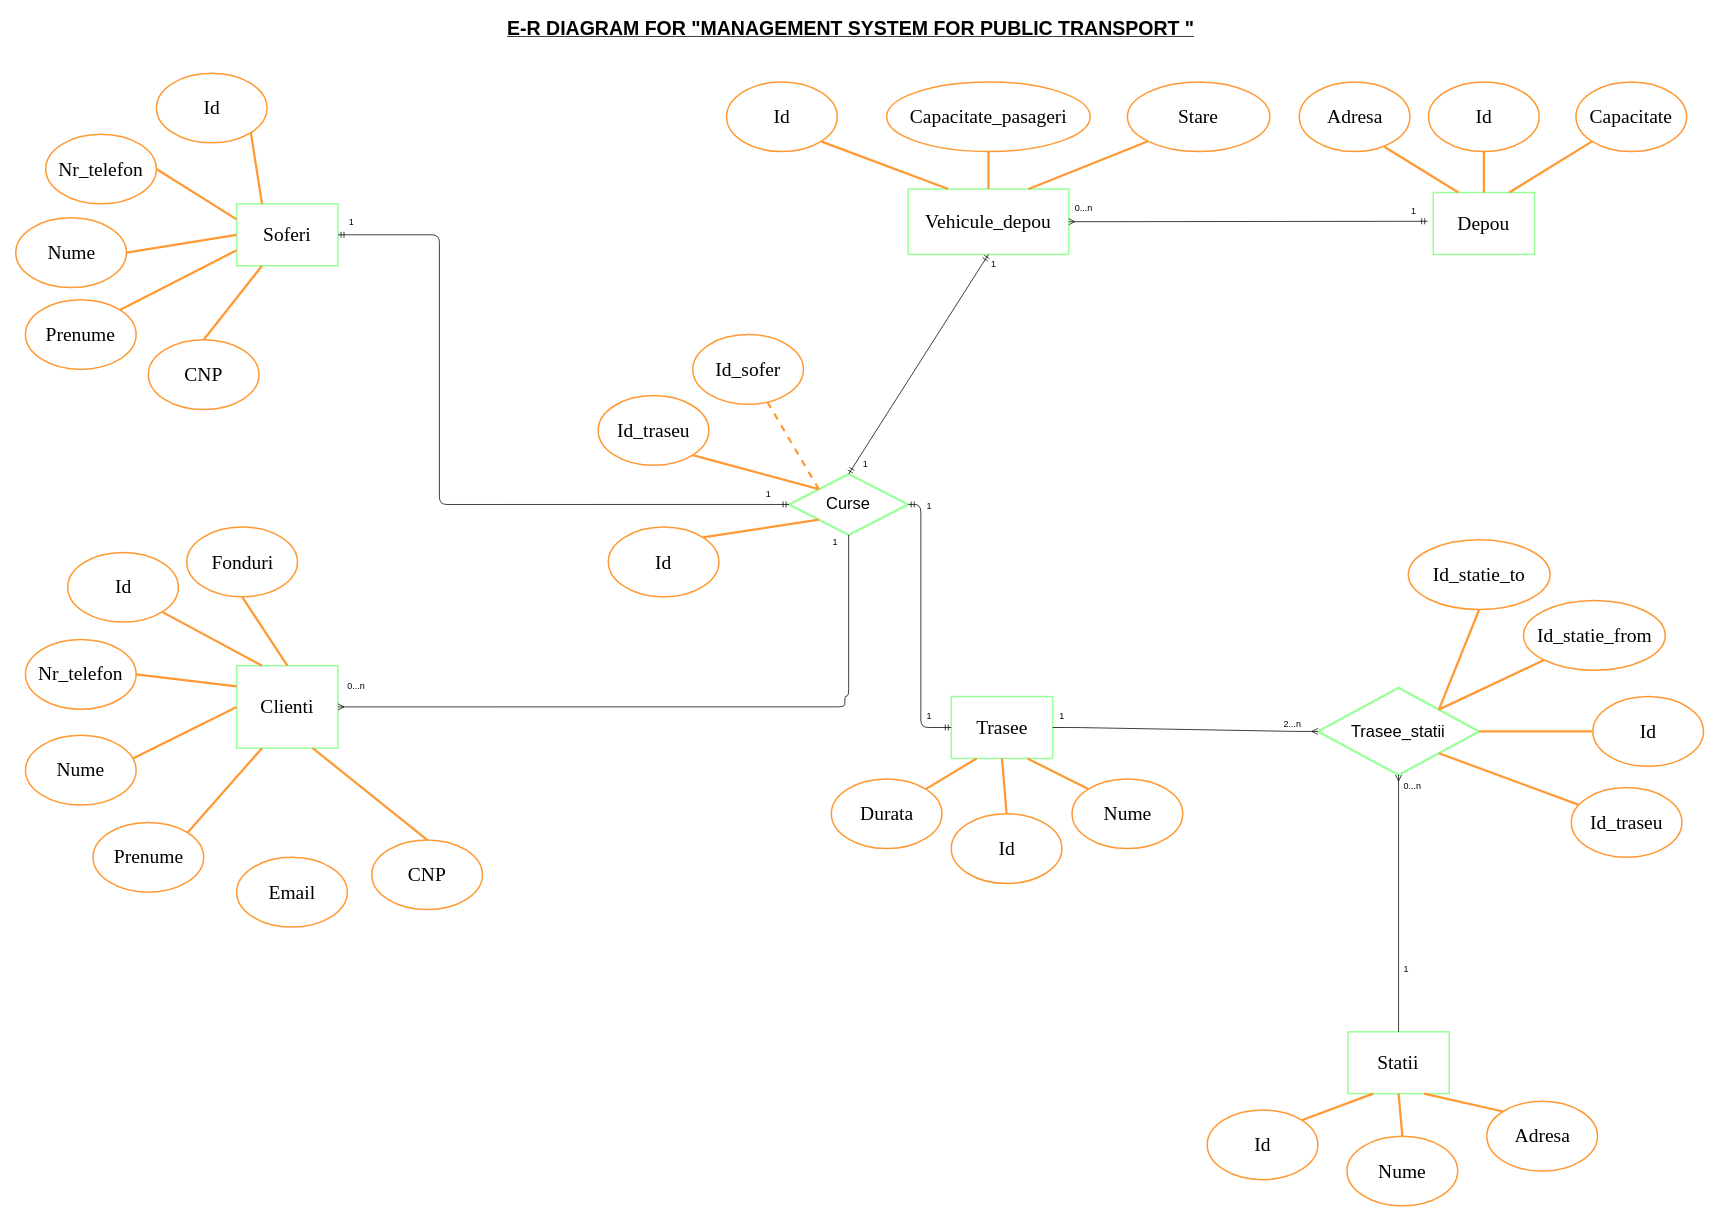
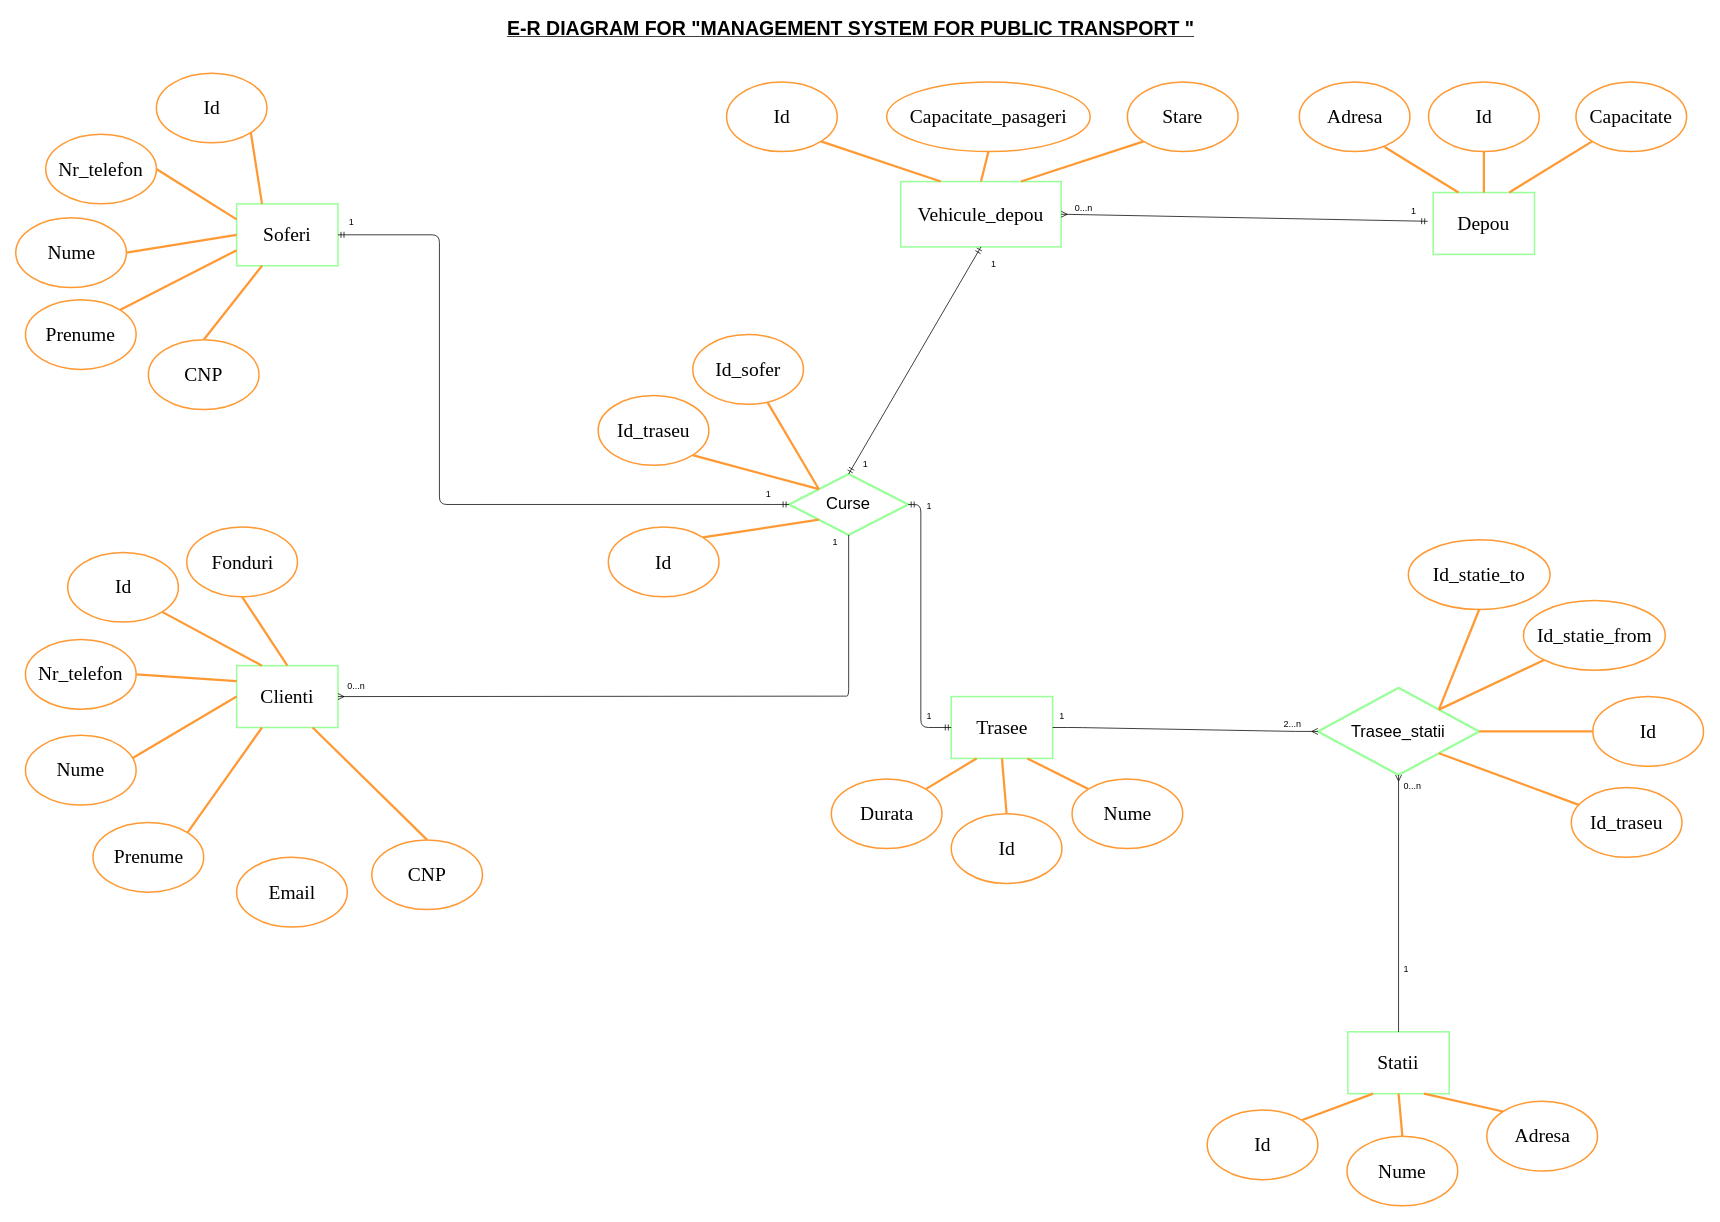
(1198, 117) -> (1183, 117)
(988, 222) -> (981, 214)
(793, 445) -> (793, 445)
(287, 707) -> (287, 696)
